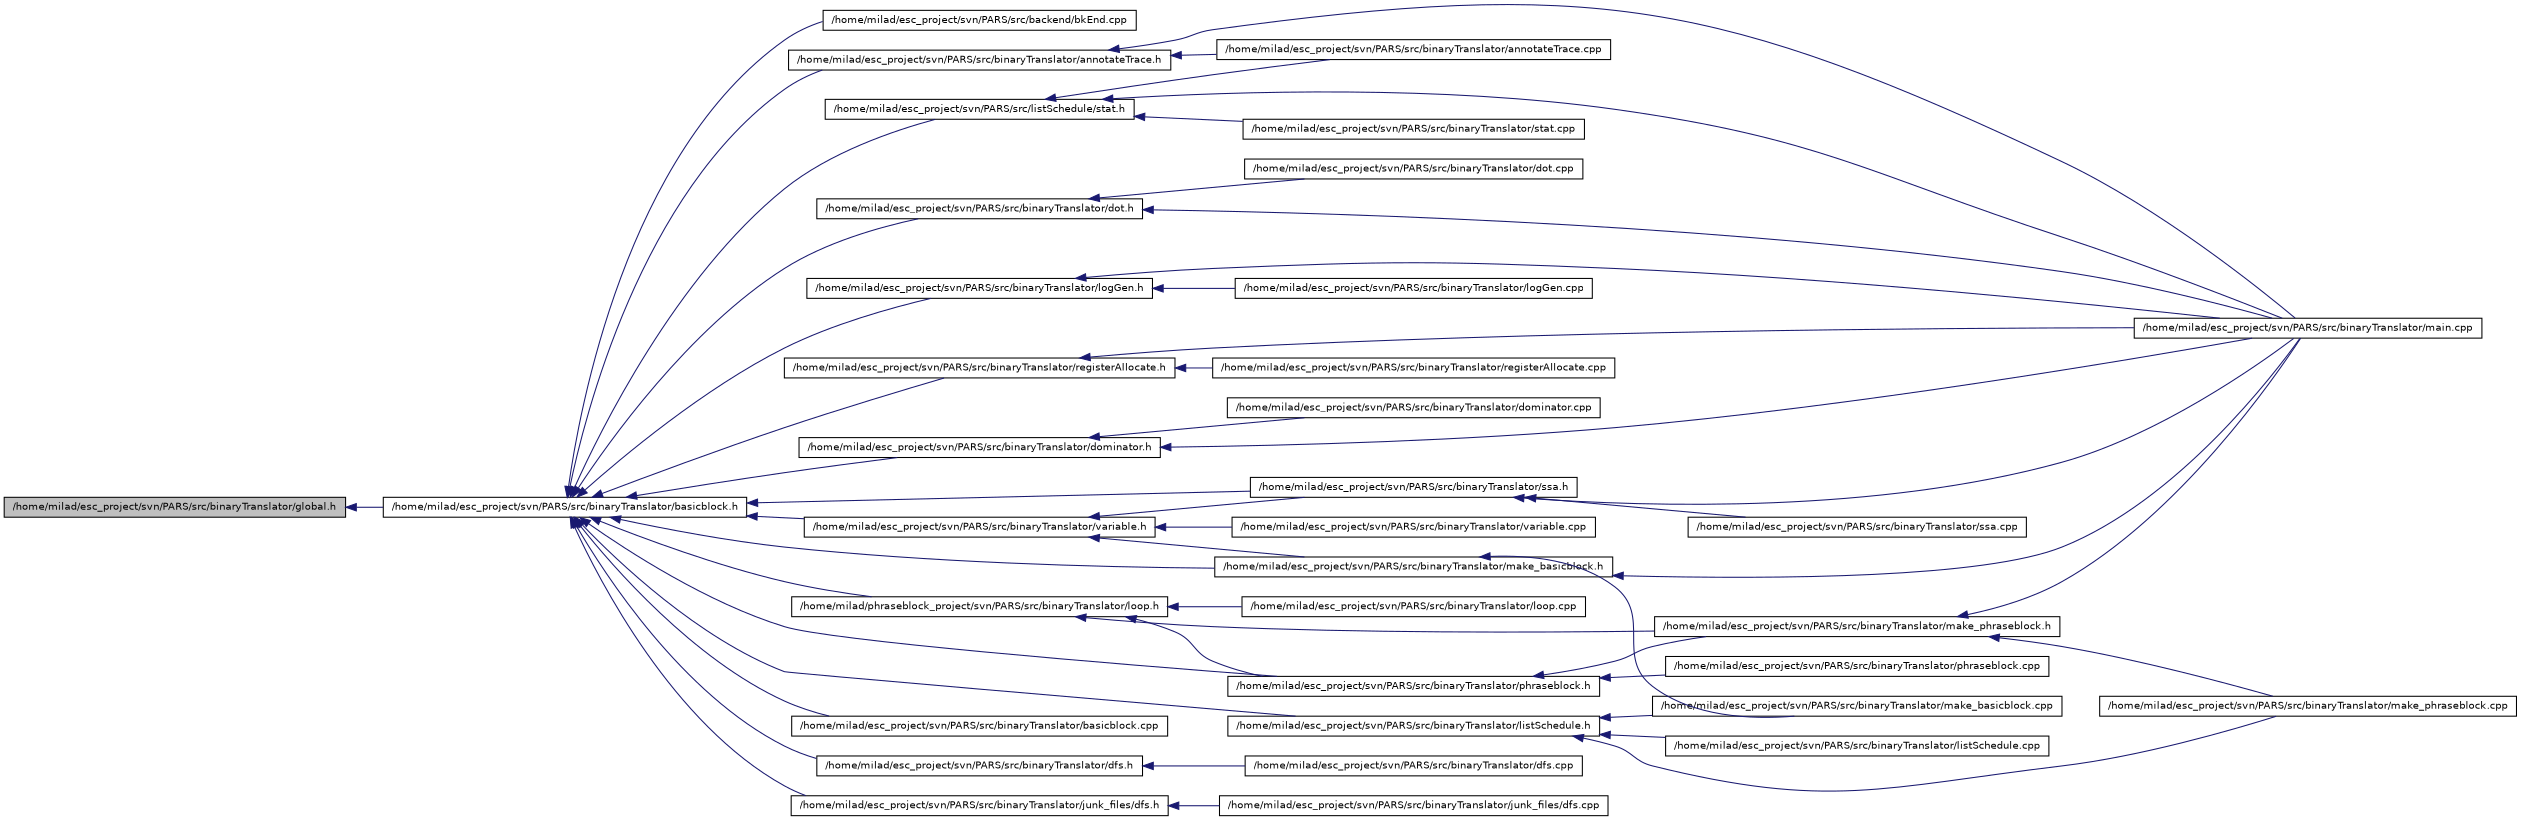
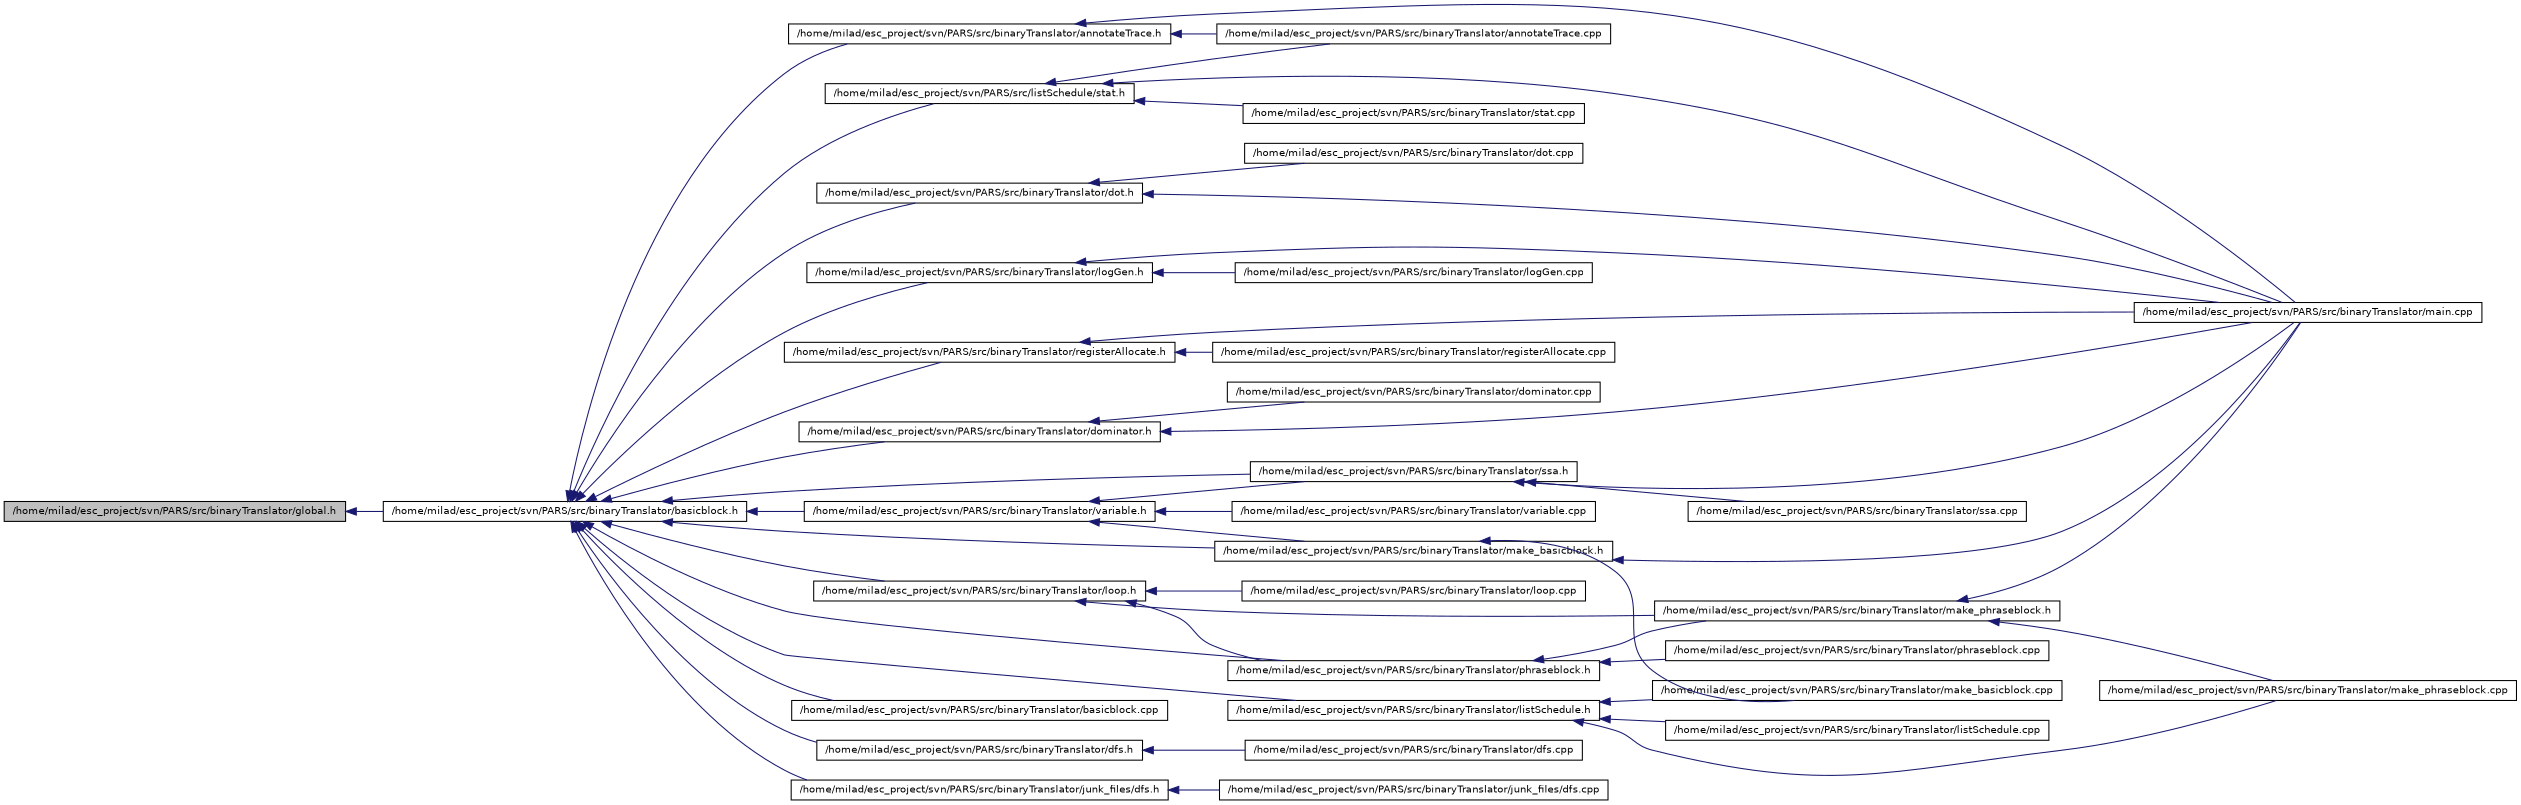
(980, 20) -> none
(980, 607) -> (980, 591)
